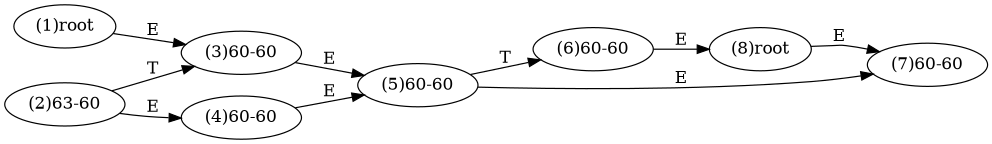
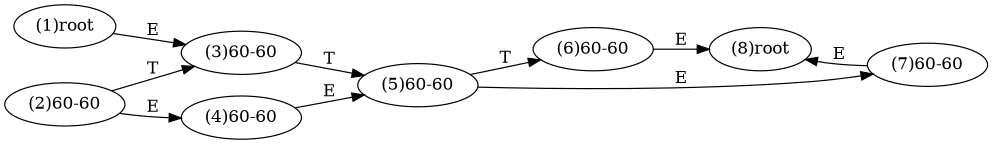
(839, 45) -> (842, 64)
(330, 59) -> (330, 59)
(65, 104) -> (65, 104)
